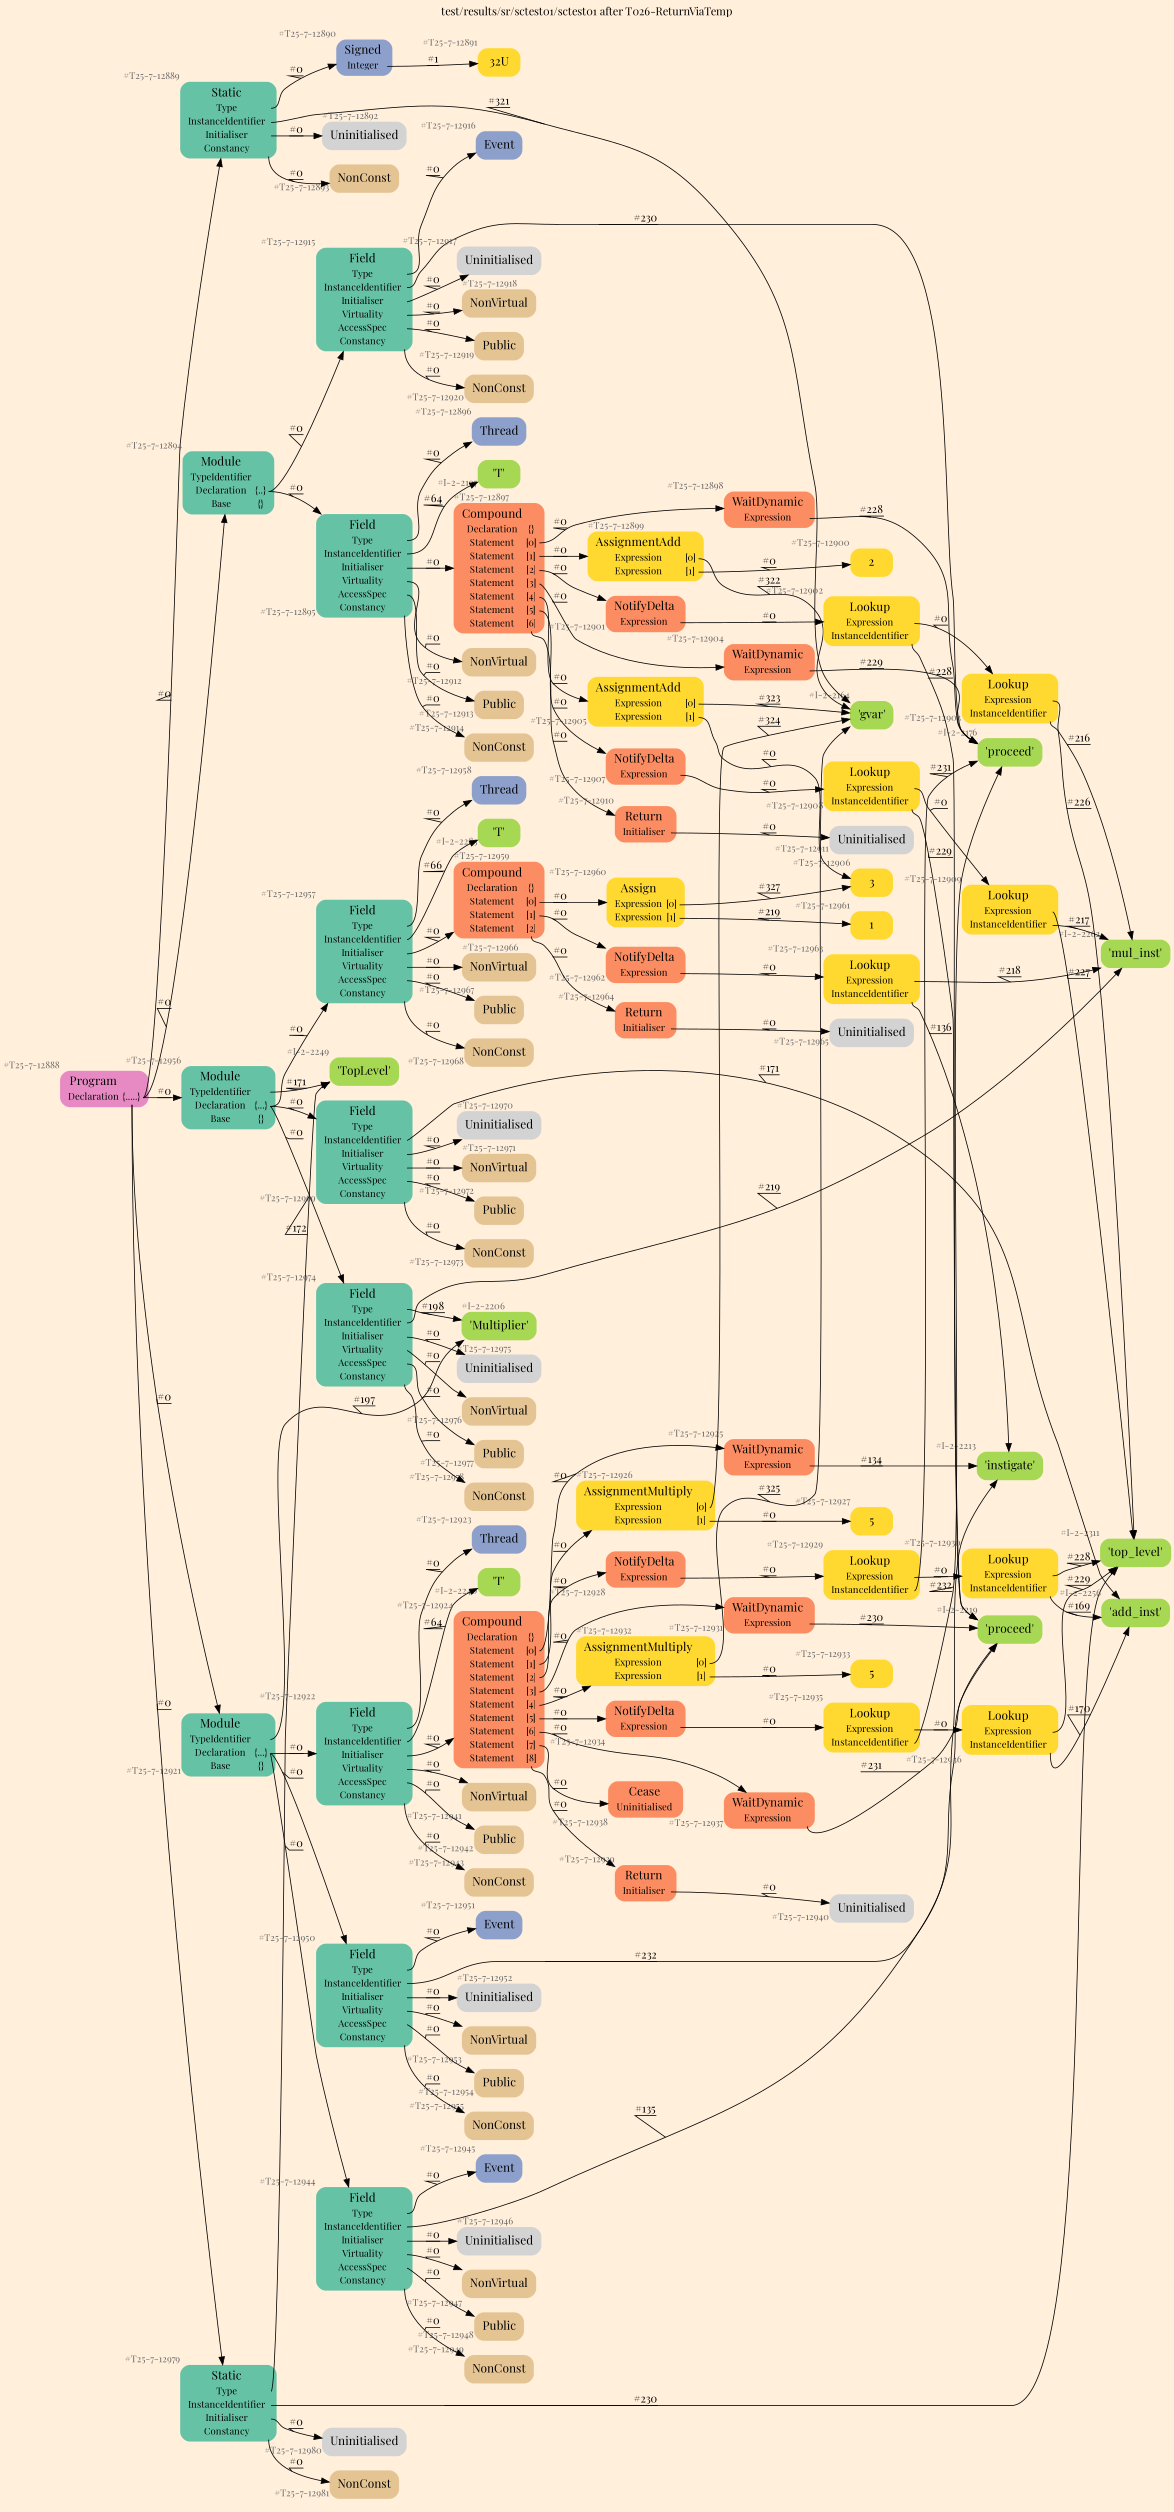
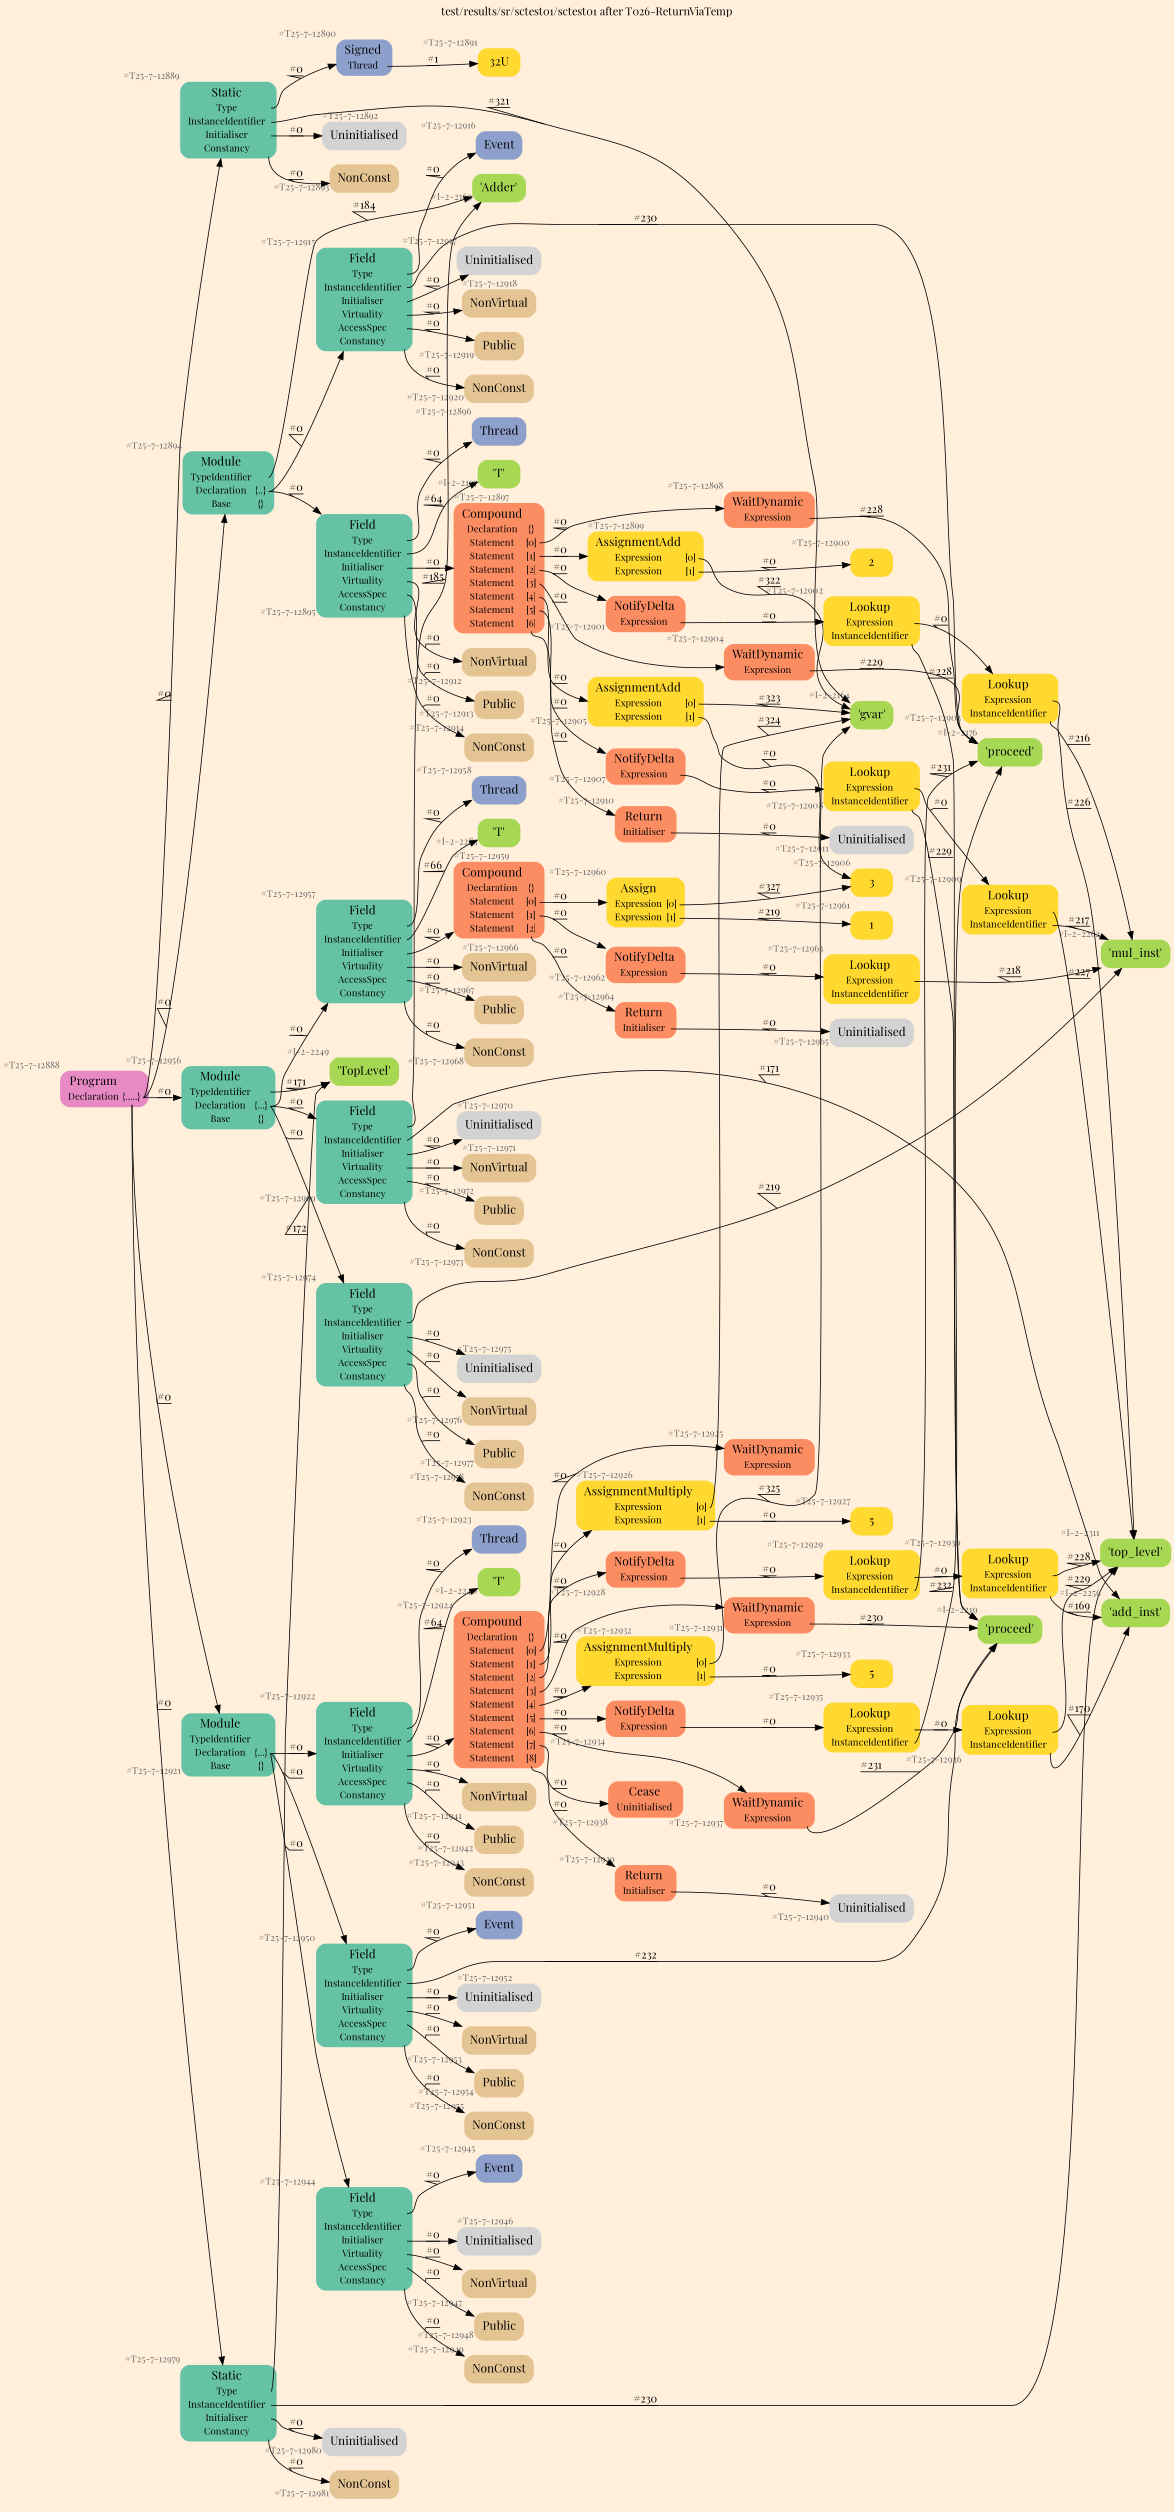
(363, 66) -> (363, 66)
none -> (499, 188)
(499, 1326) -> none
(1010, 1466) -> none
